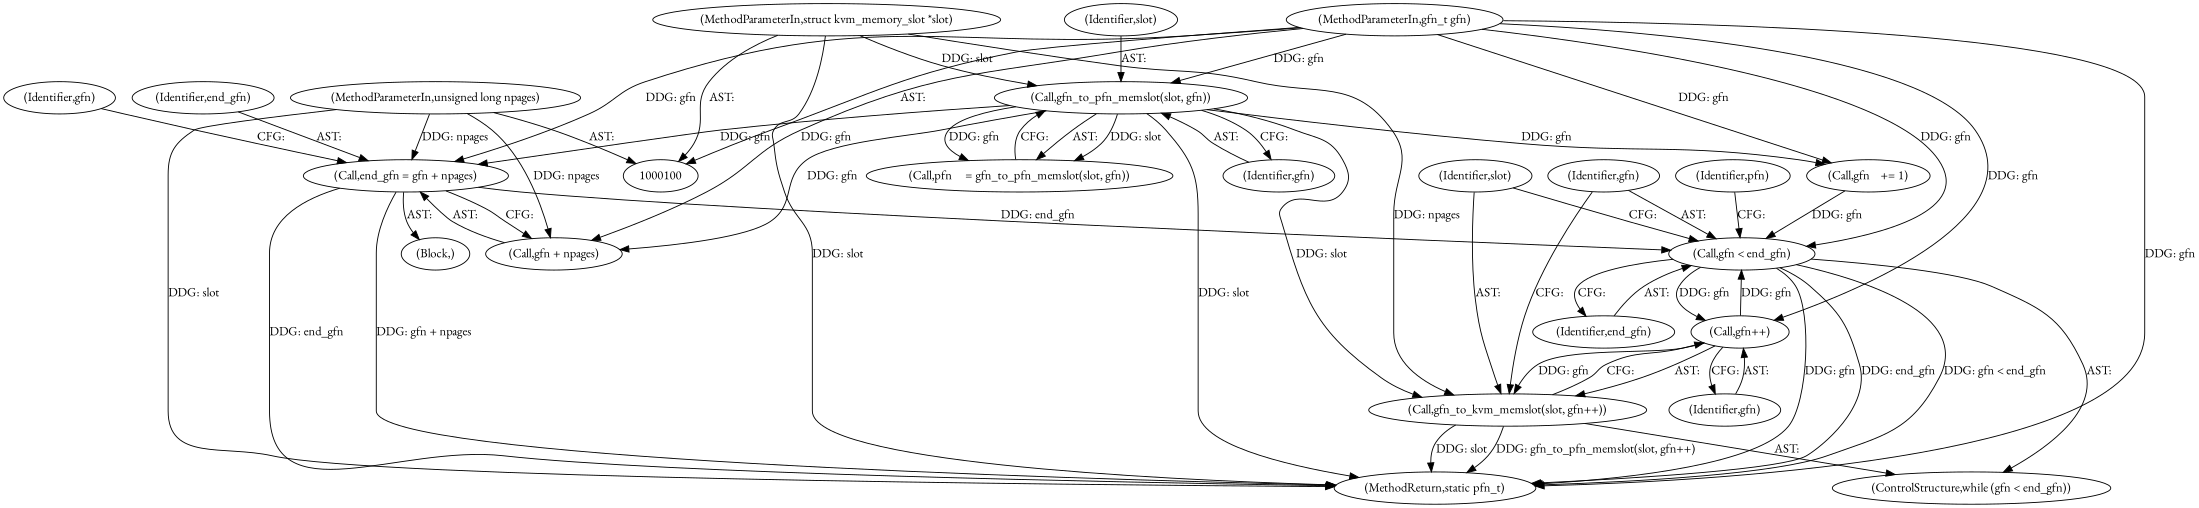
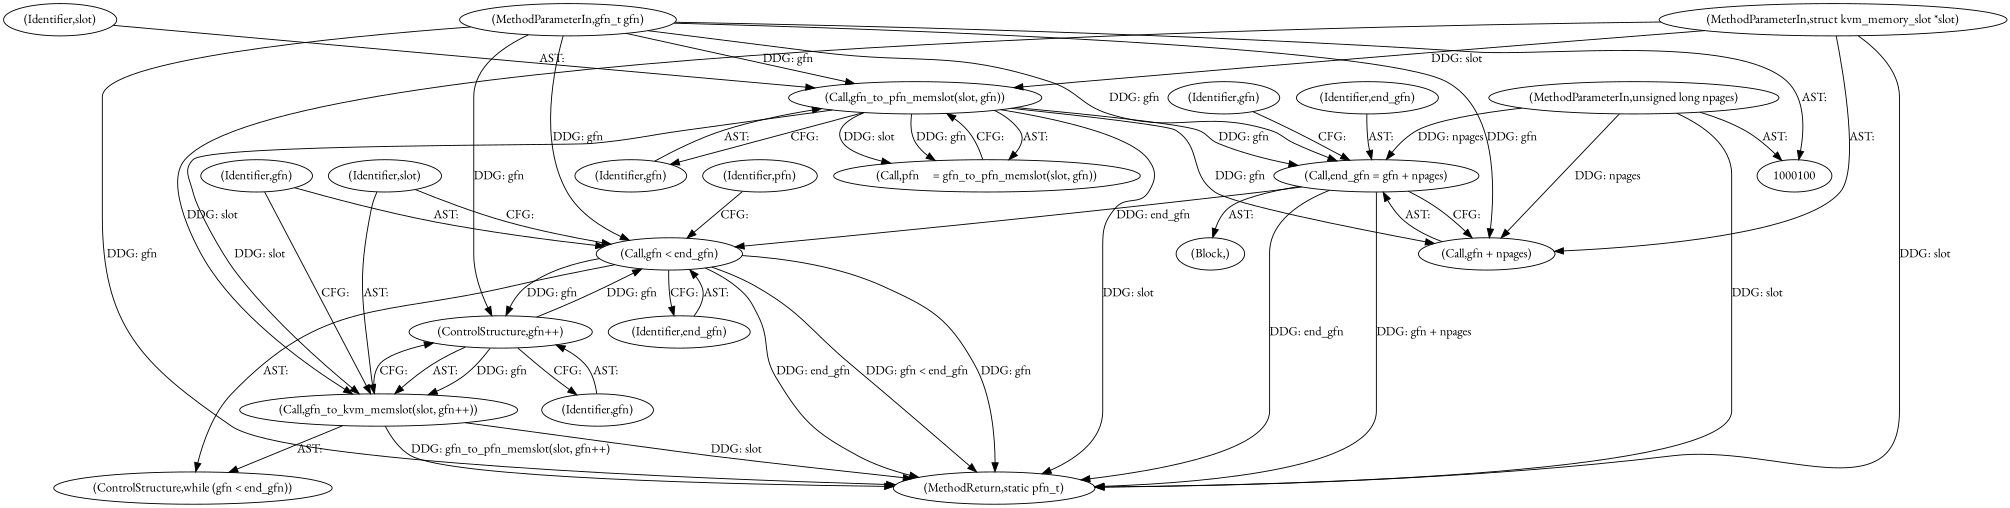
(711, 80) -> (1784, 221)
(1868, 176) -> none
(1427, 215) -> (213, 215)
(1740, 332) -> (501, 332)
